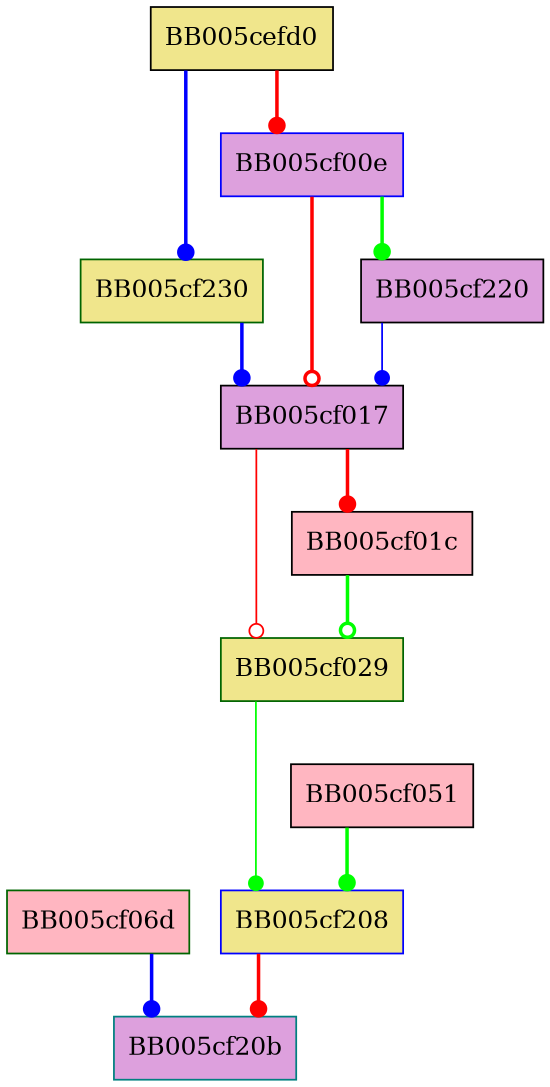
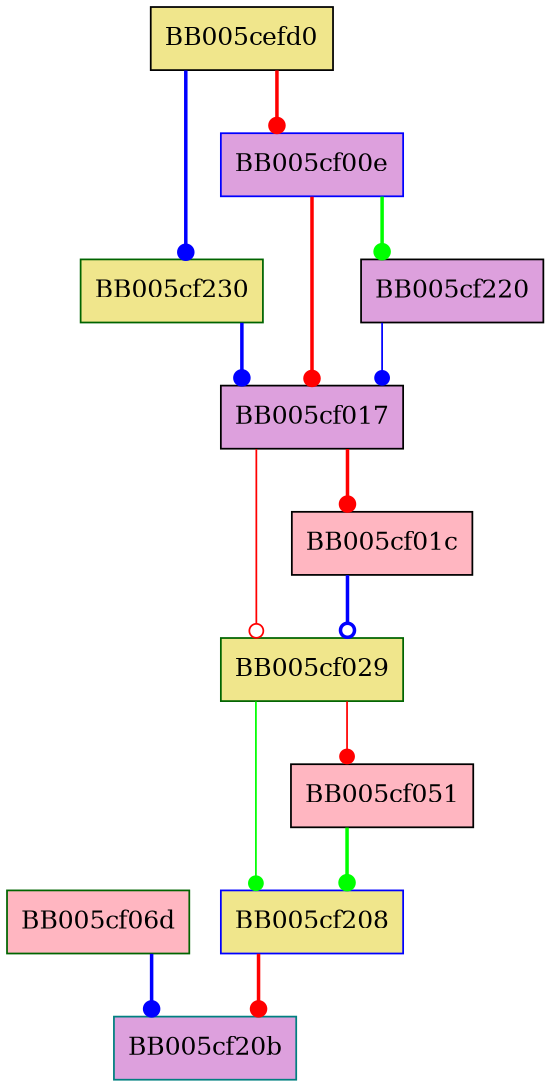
(312, 284) -> (312, 284)
(347, 599) -> (347, 599)
none -> (347, 725)
